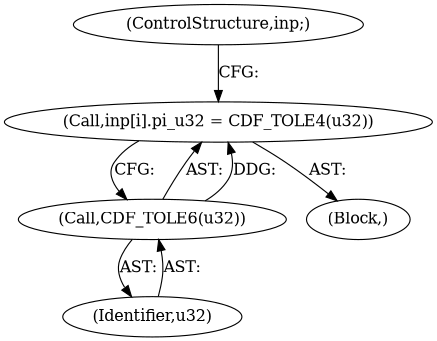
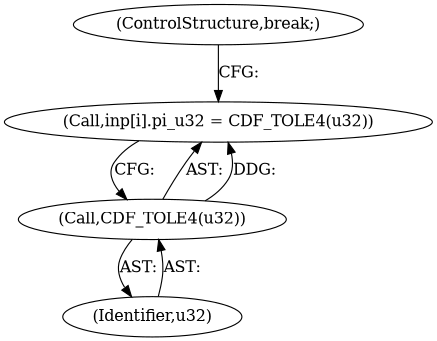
(218, 25) -> (218, 25)
(152, 219) -> (152, 219)
(358, 219) -> none
